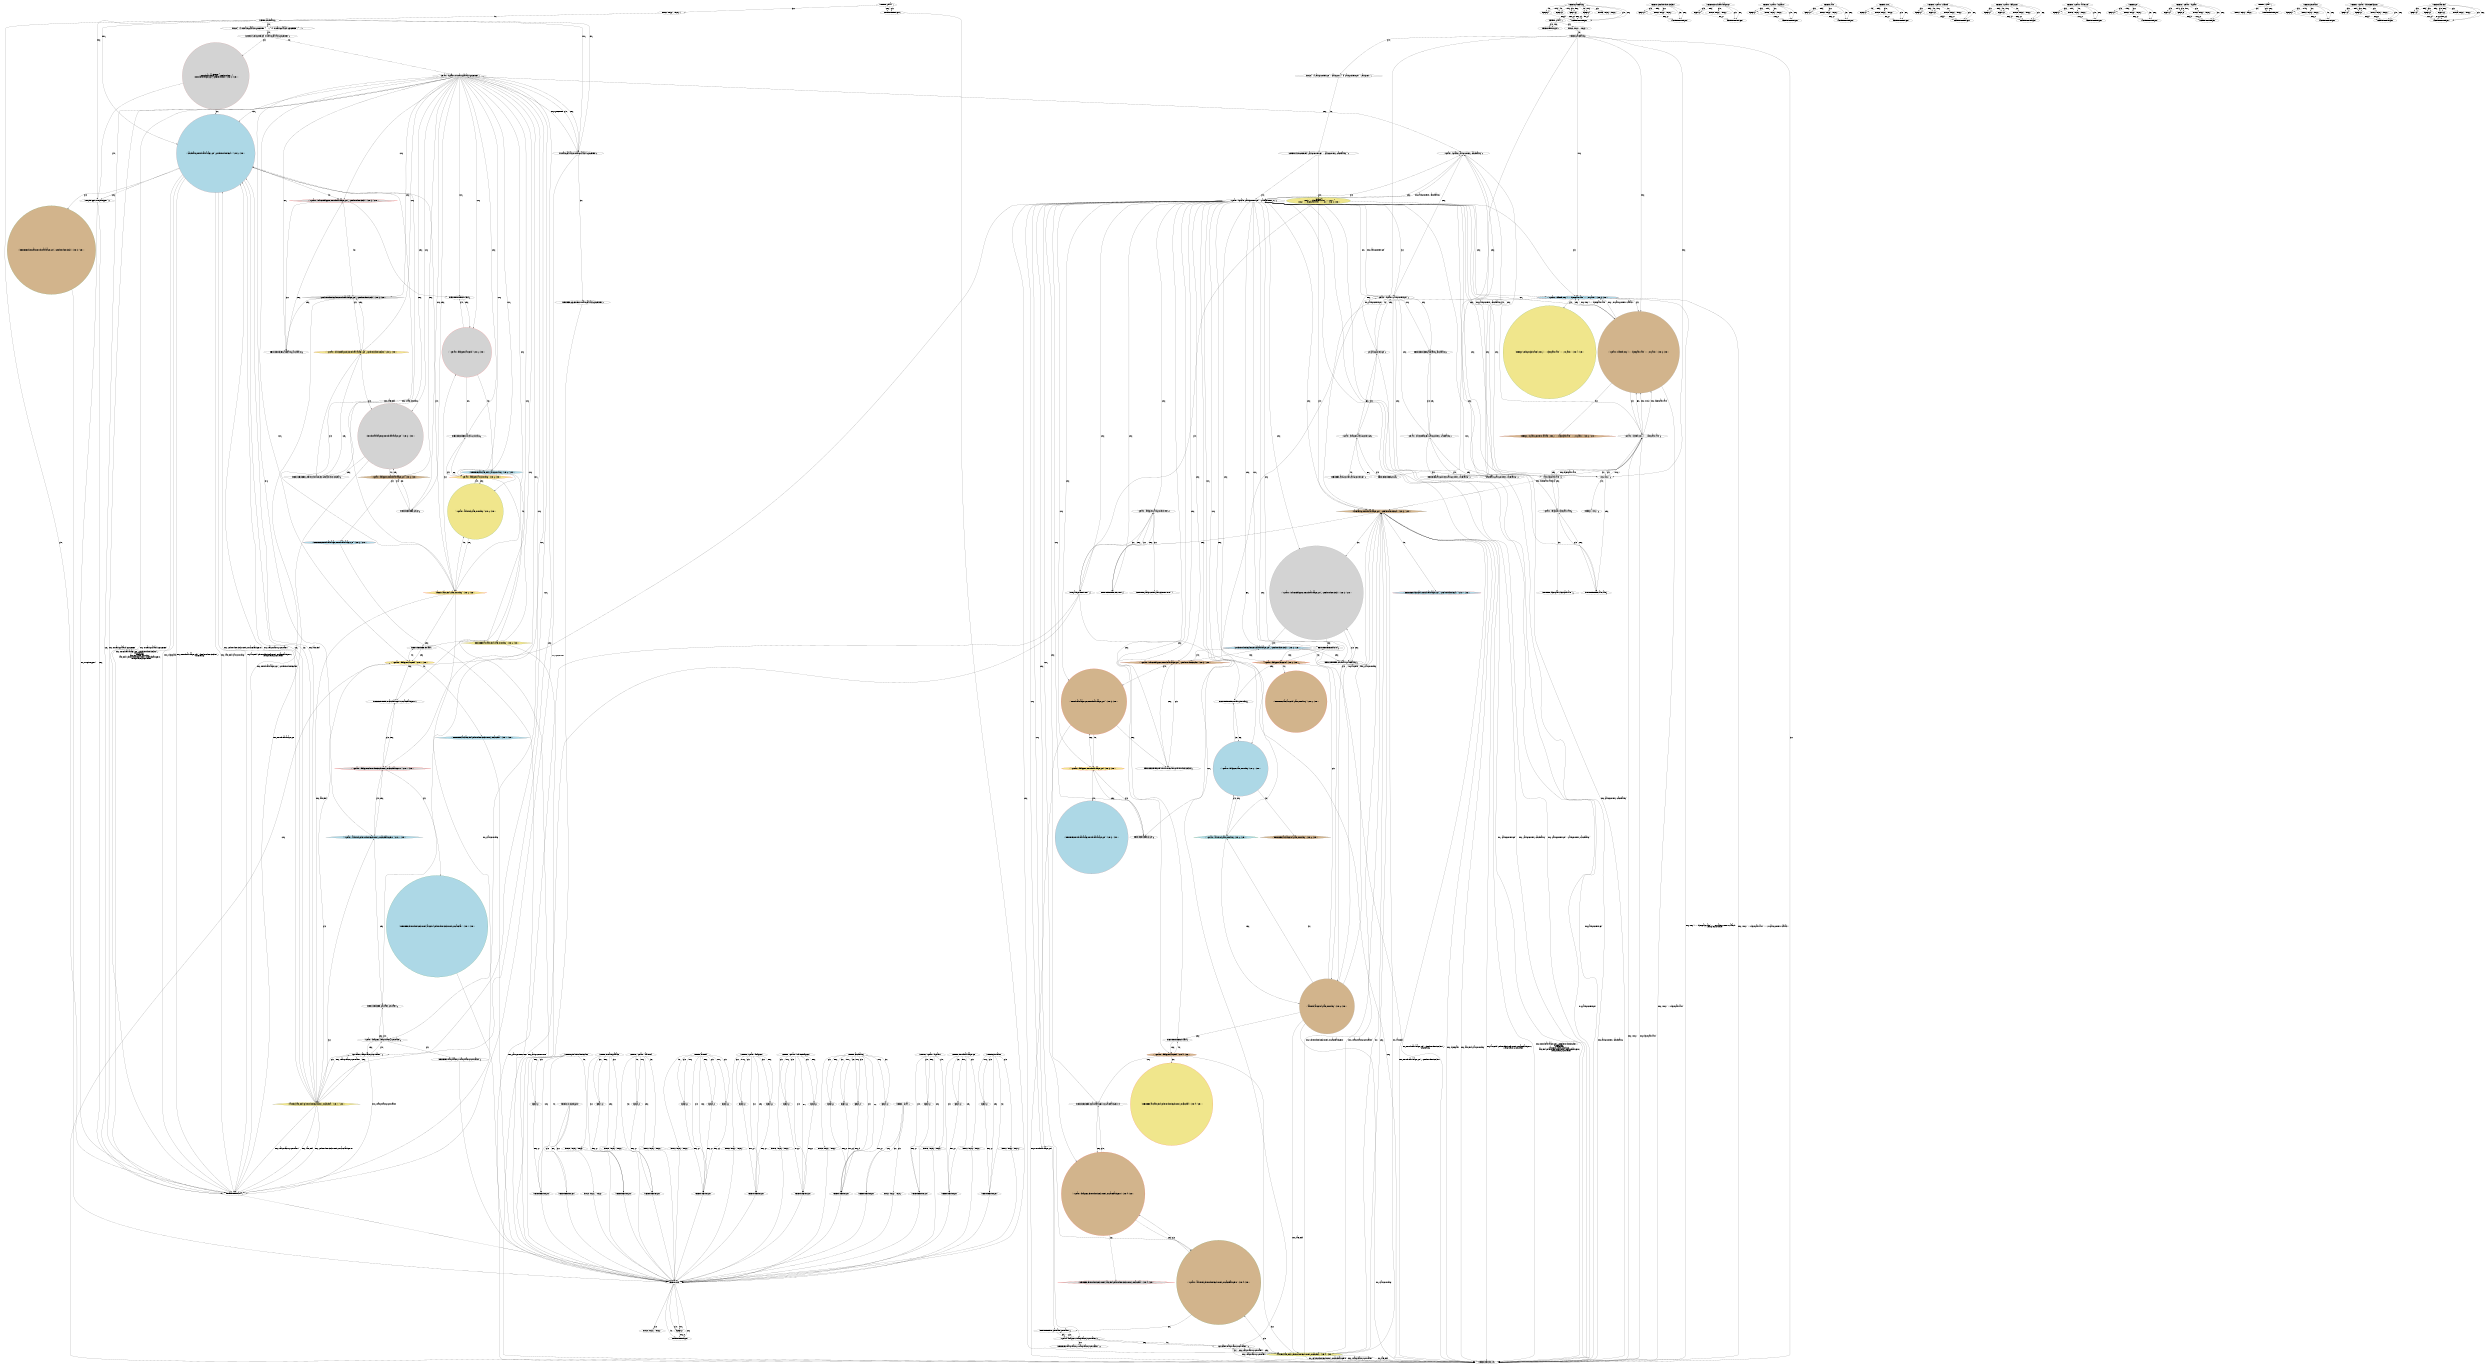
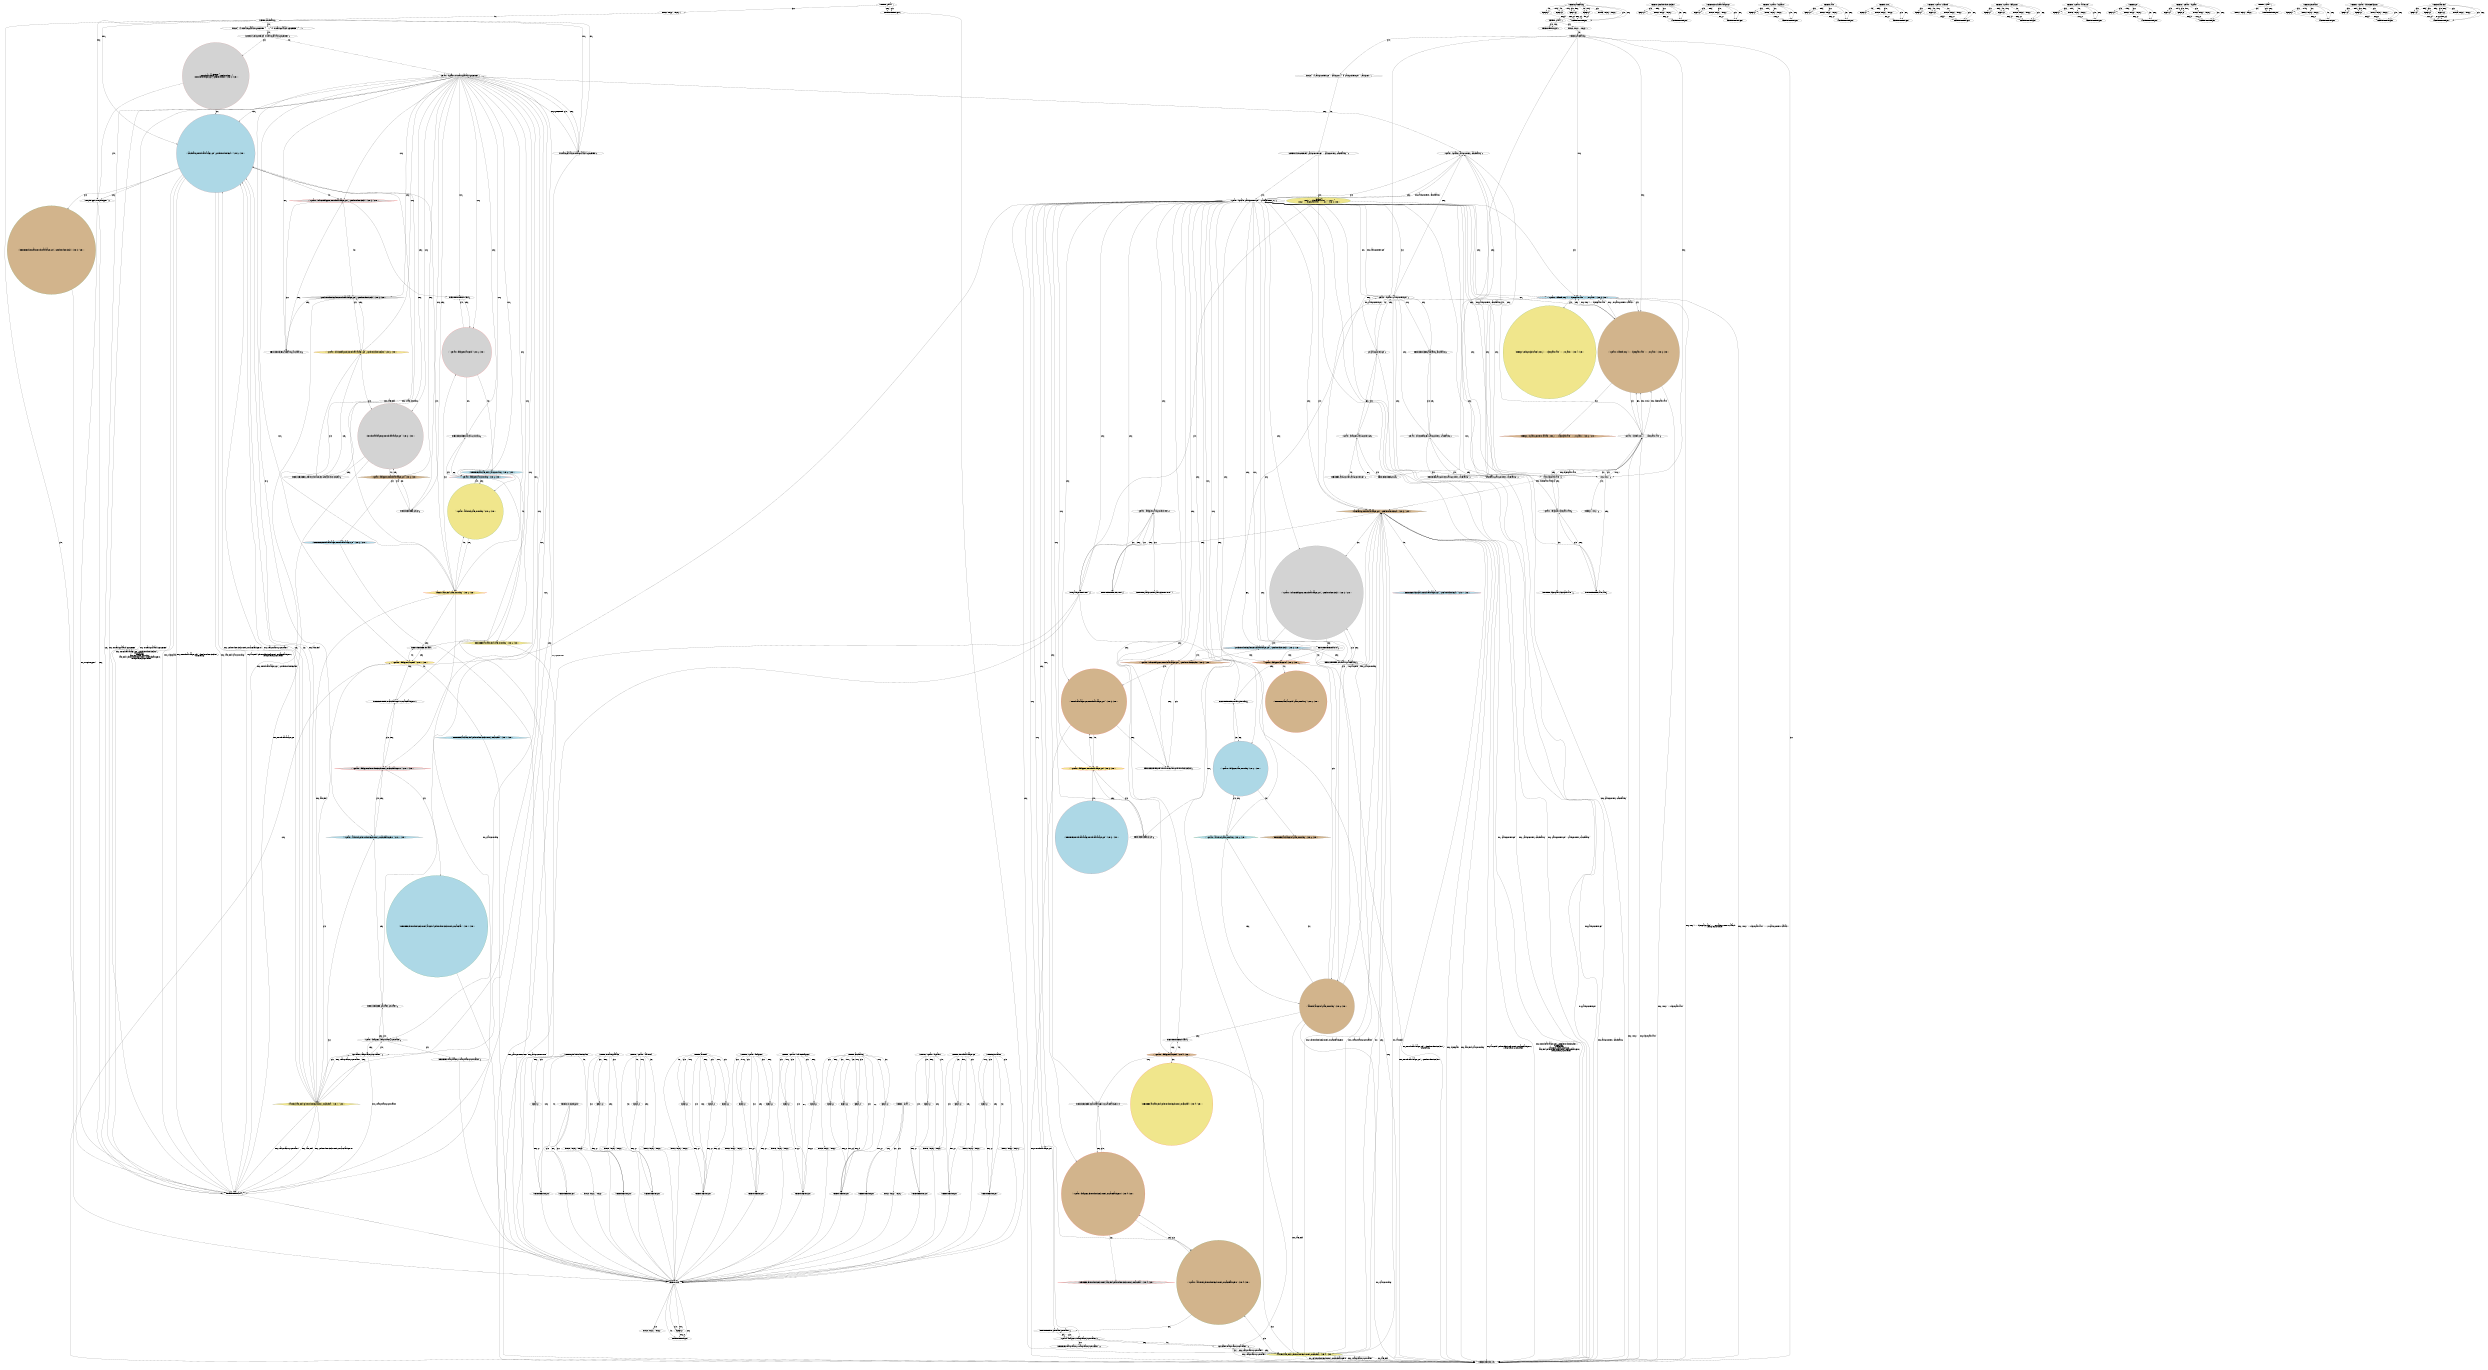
(583, 302) -> none
(481, 477) -> (481, 477)
